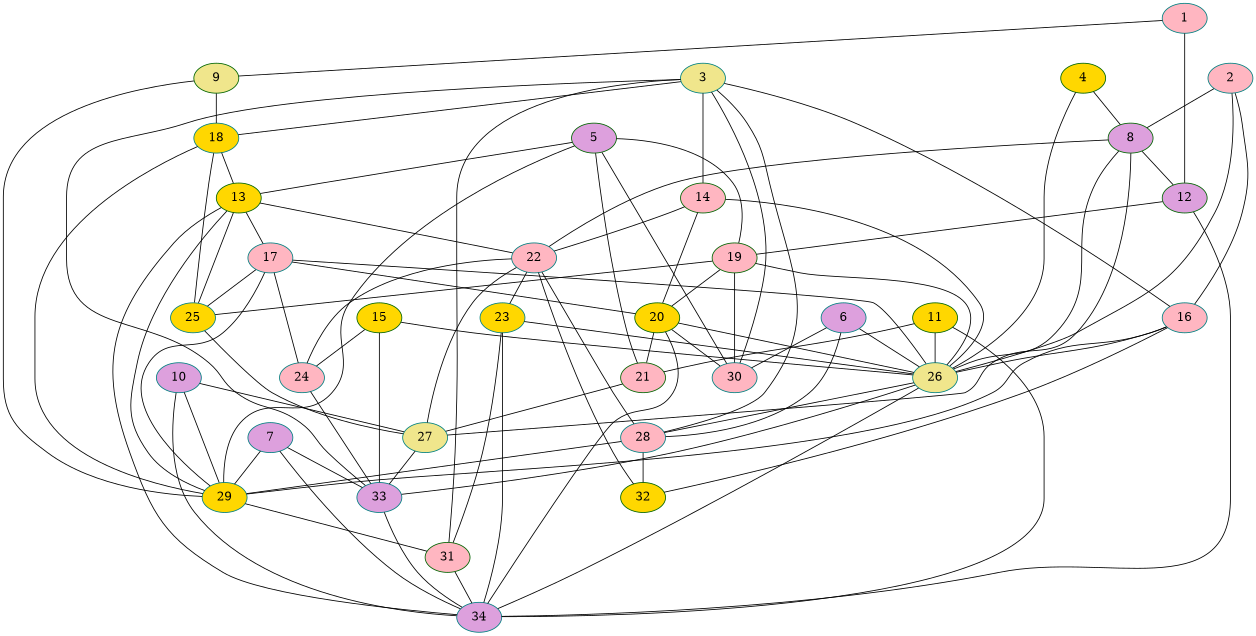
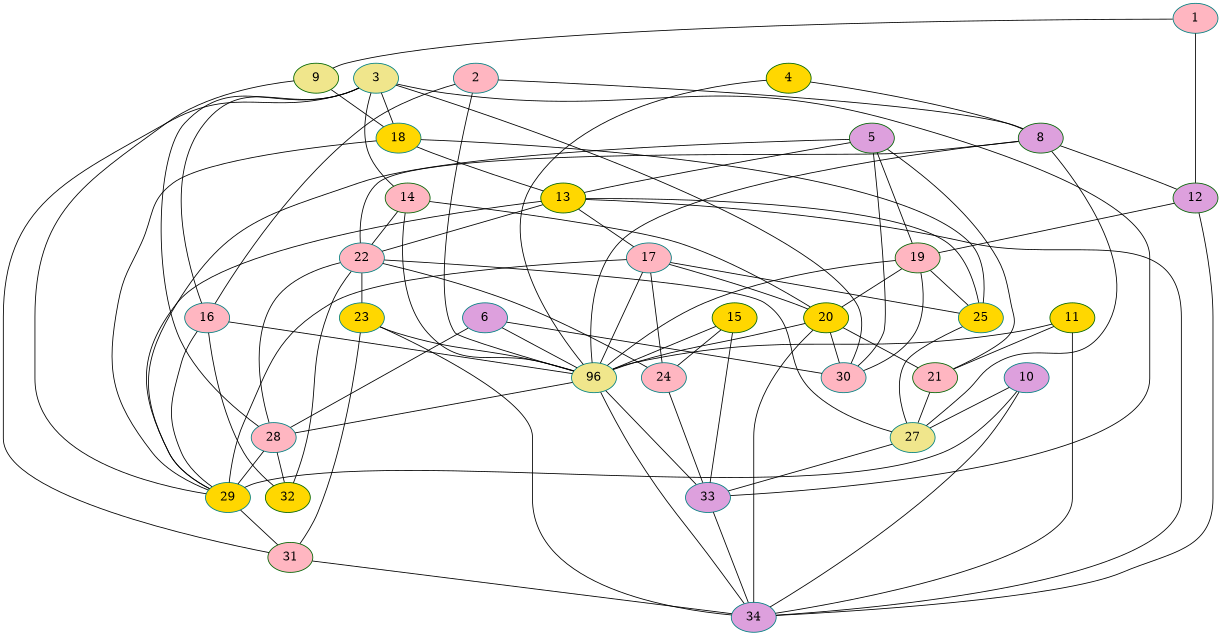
(935, 378) -> (594, 378)
(270, 438) -> none
